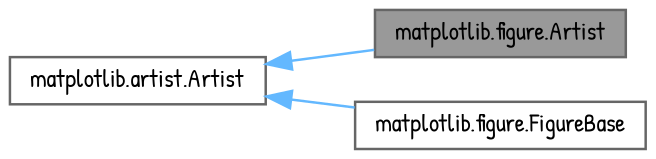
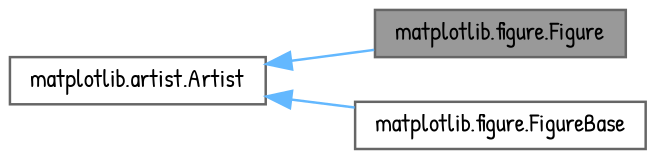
(500, 34) -> (500, 34)
